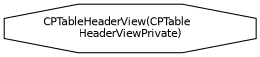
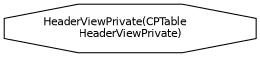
(130, 28) -> (130, 28)
